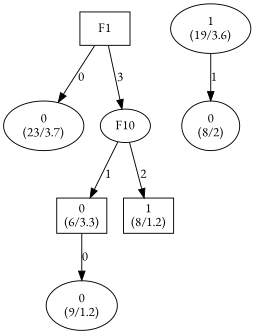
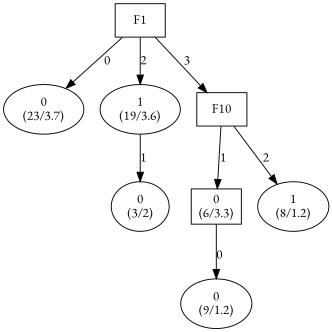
none -> (140, 56)
(125, 126) -> (222, 109)
(211, 126) -> (140, 207)
(149, 216) -> (293, 207)
